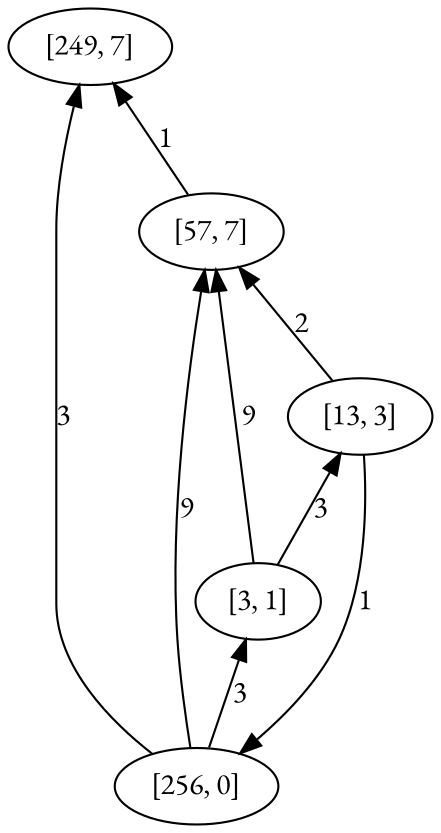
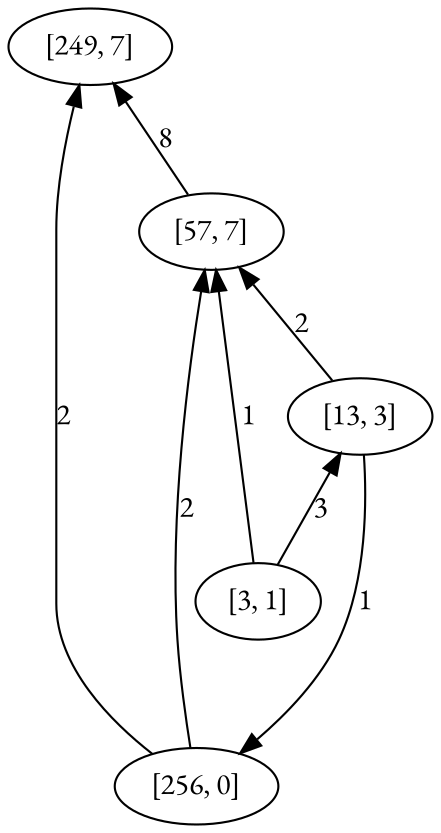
(166, 139) -> (166, 139)
(64, 416) -> (64, 416)
(249, 416) -> (249, 416)
(187, 509) -> (187, 509)
(224, 704) -> none
